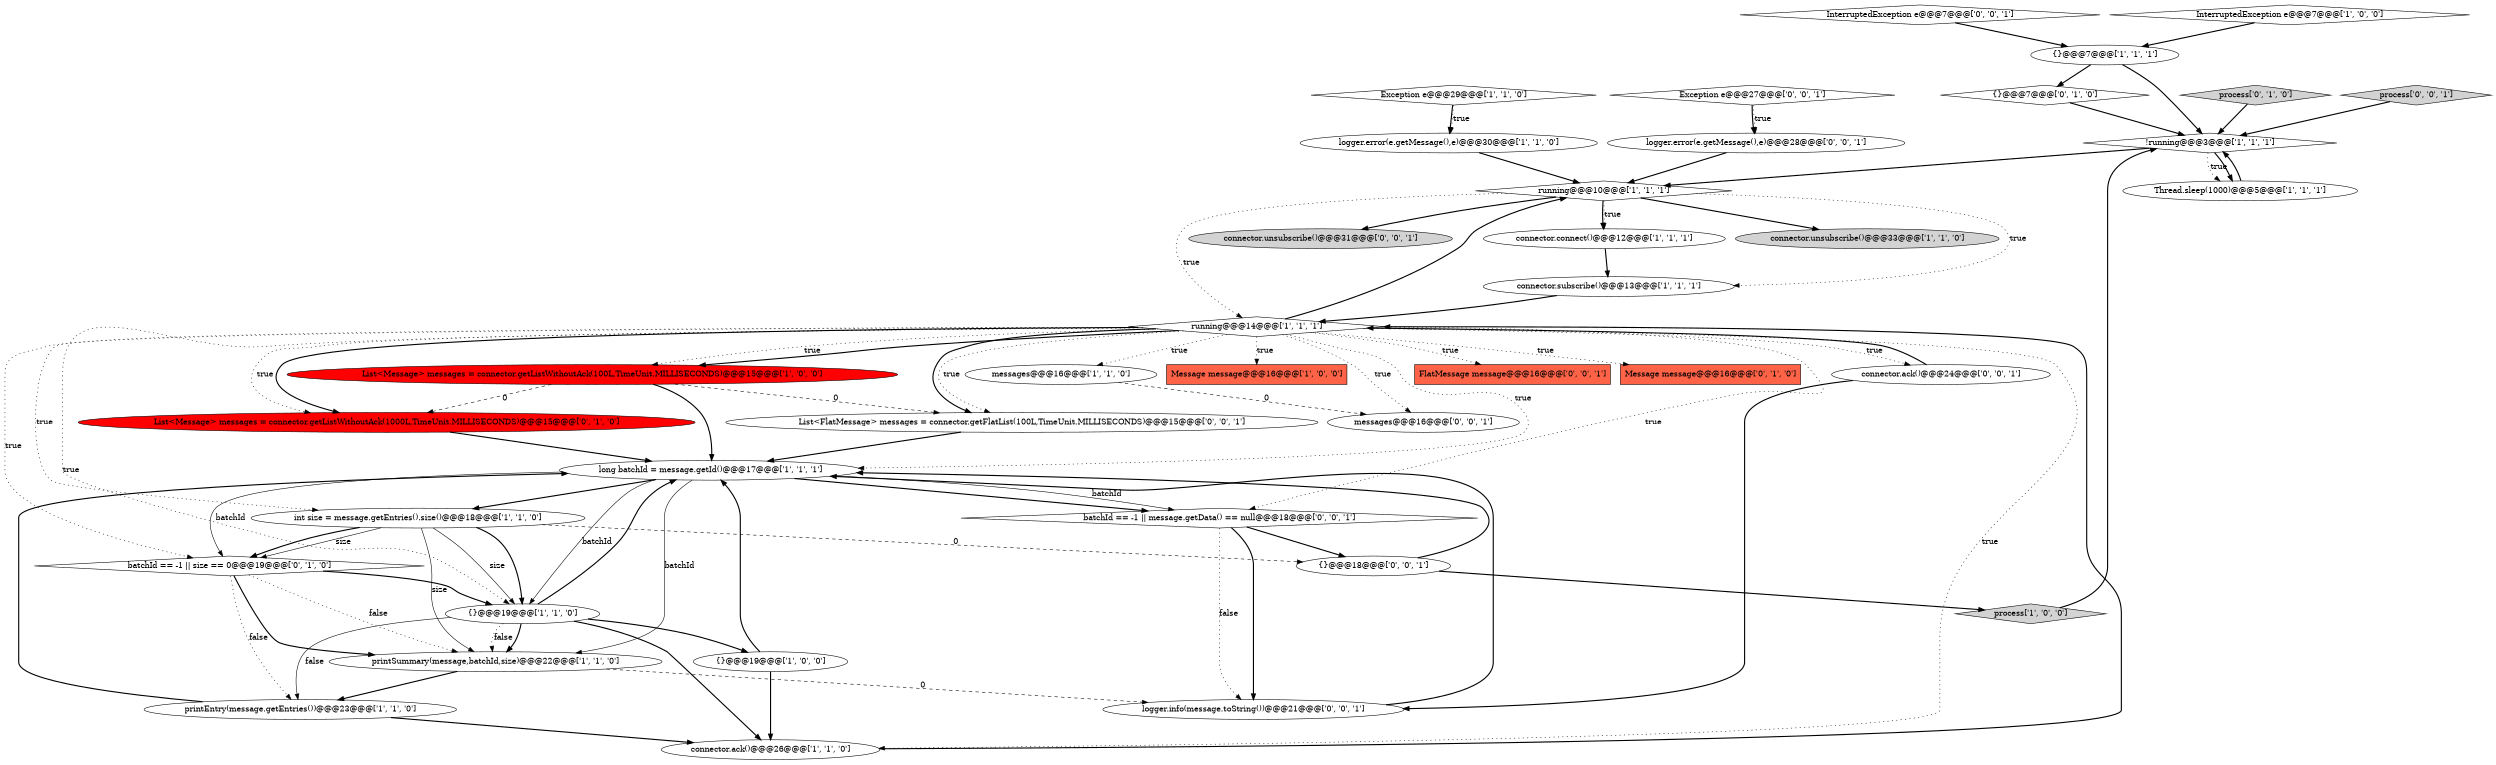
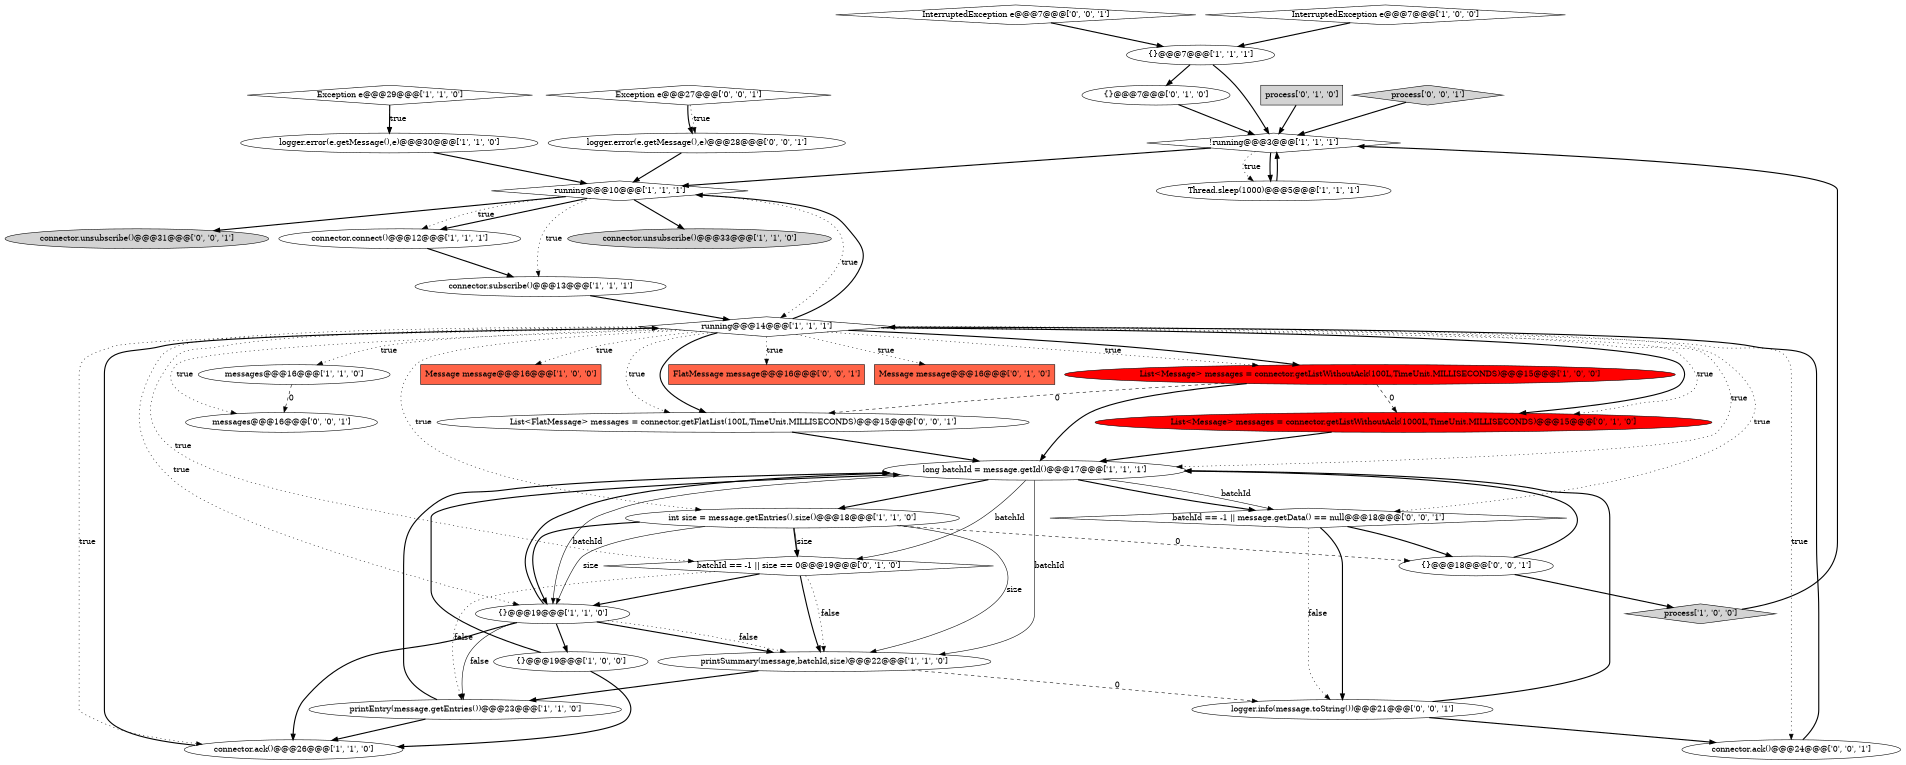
(2045, 95) -> (1156, 95)
(2256, 95) -> (1302, 95)
(1745, 654) -> (1569, 730)
